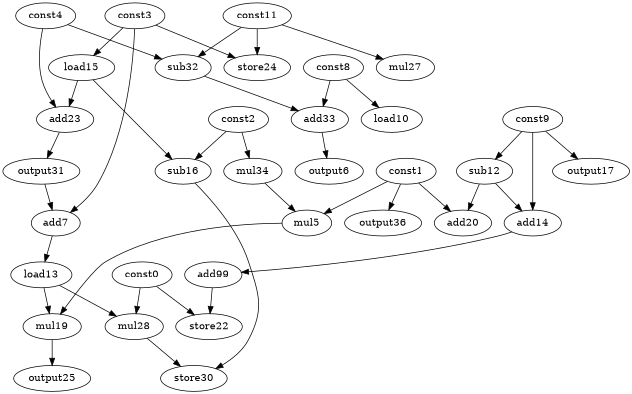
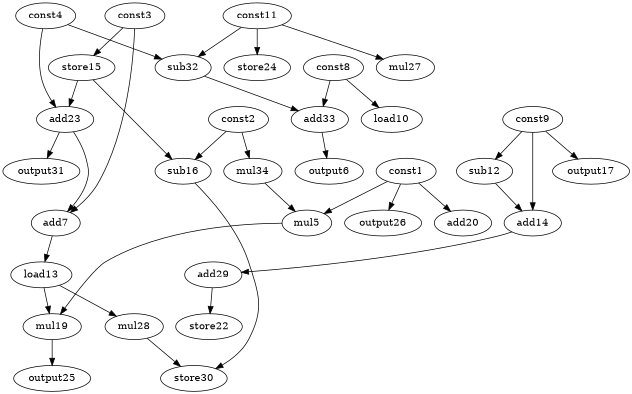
(192, 40) -> none
(82, 68) -> (82, 68)
(48, 193) -> (88, 170)
(475, 194) -> none
(383, 223) -> (383, 223)
(142, 275) -> none
(213, 275) -> (213, 275)
